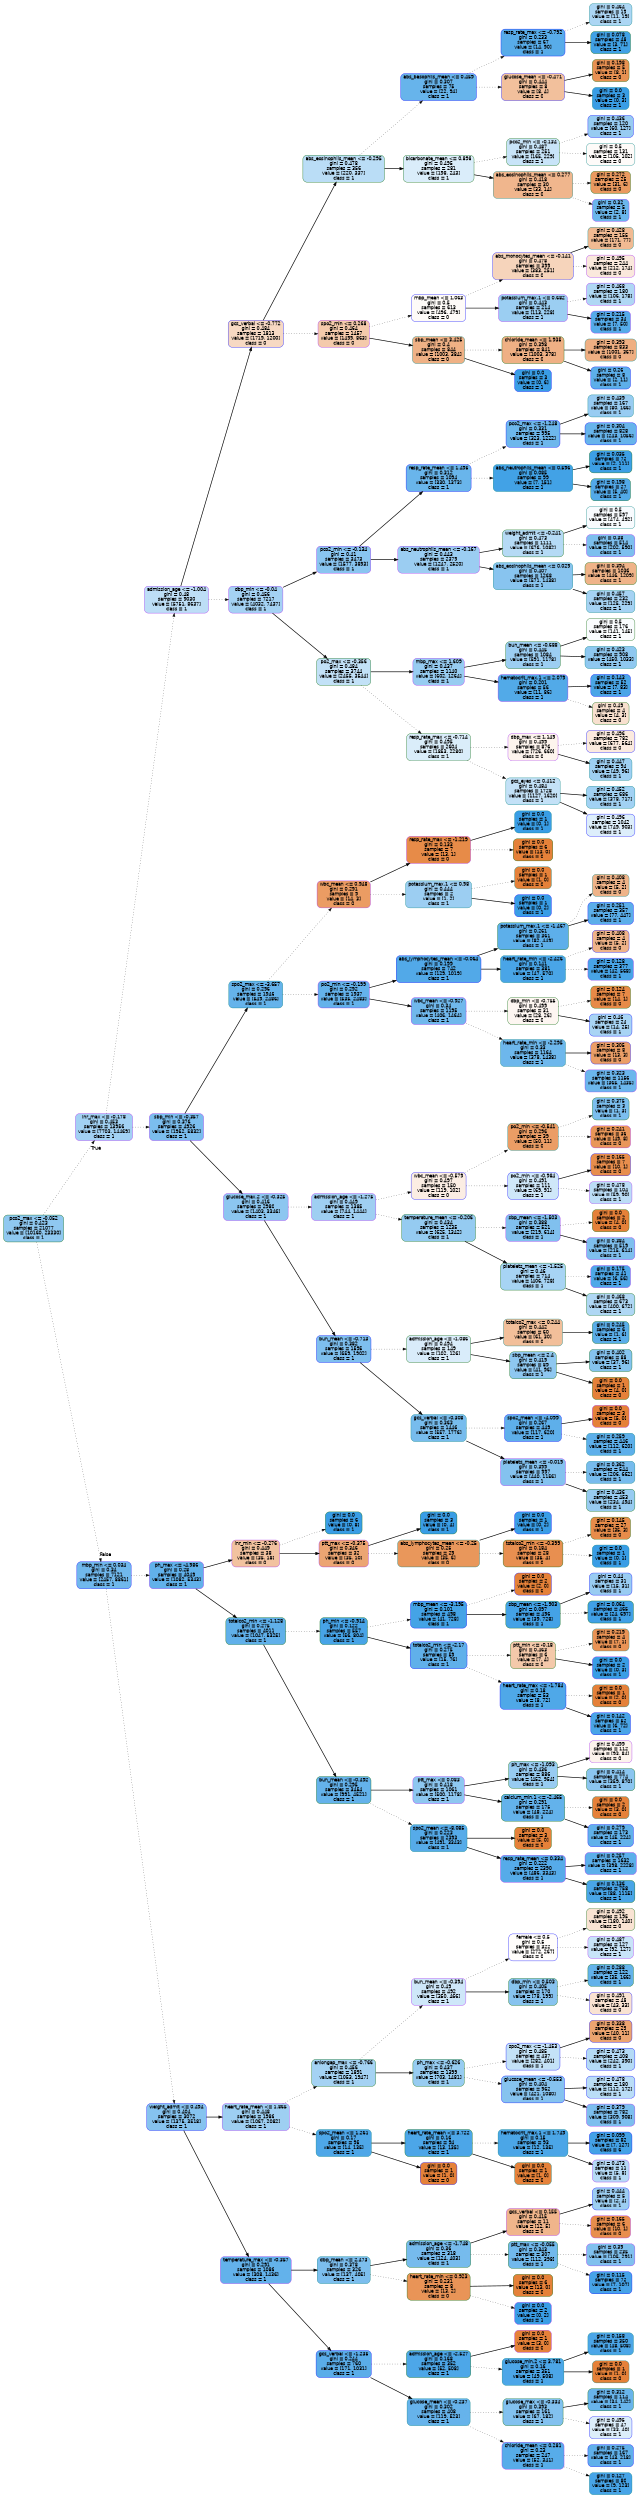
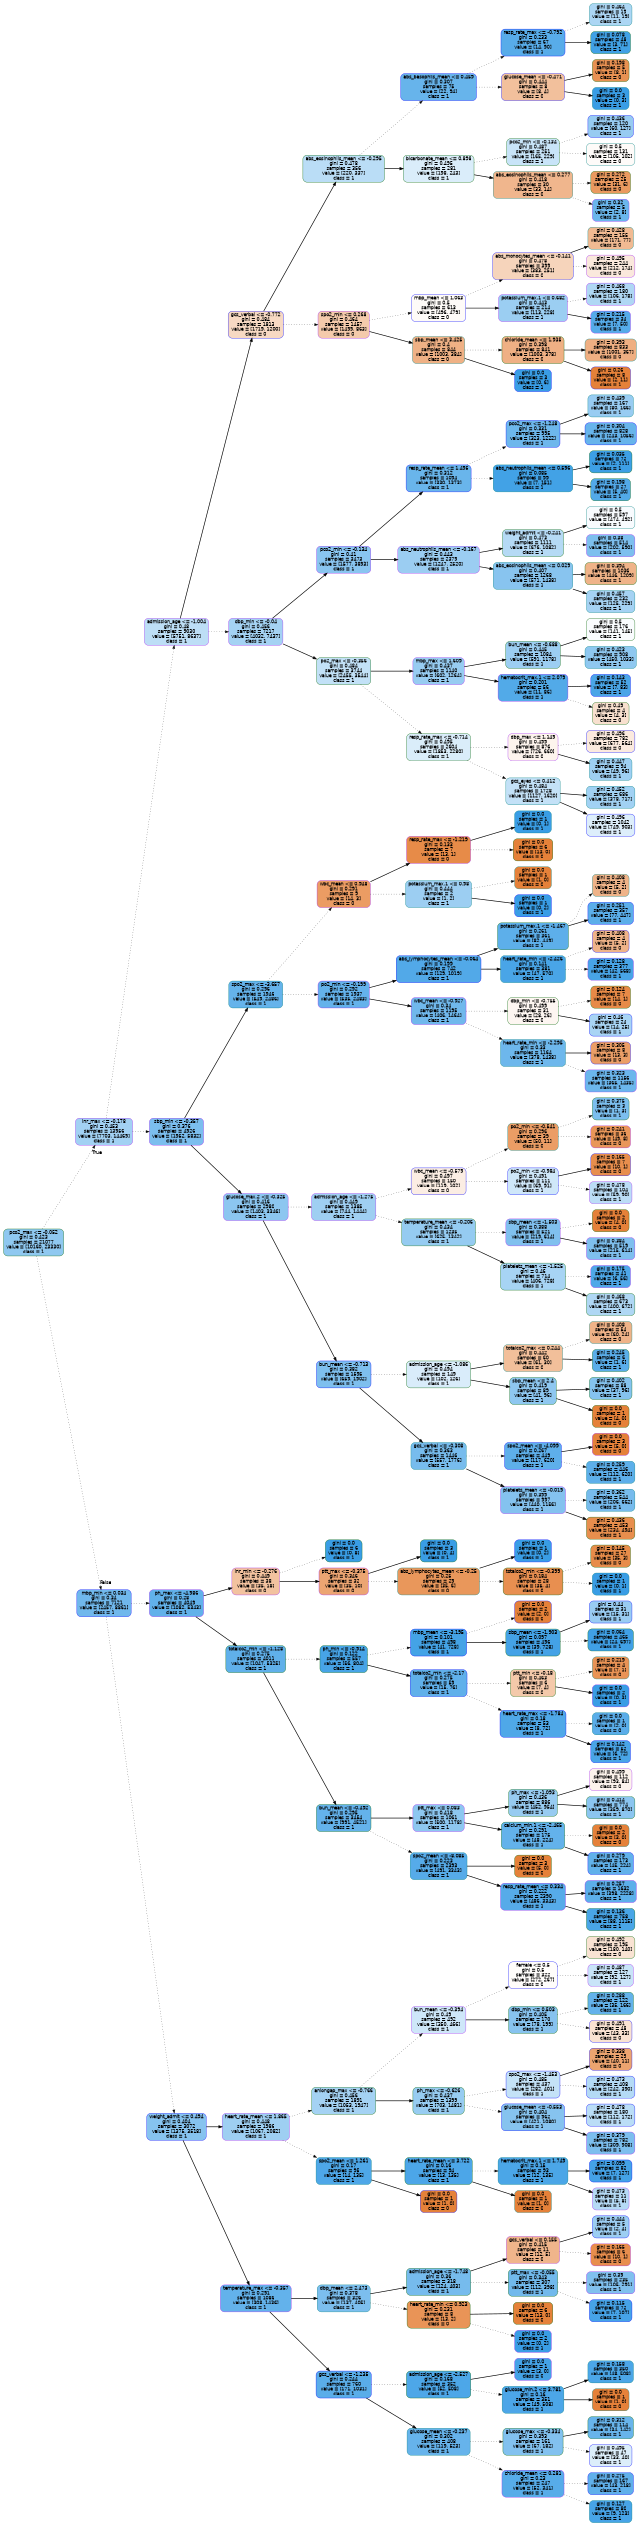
(611, 378) -> (611, 378)
none -> (611, 1332)
(611, 1500) -> (611, 1528)
(611, 1696) -> (611, 1724)
(611, 2143) -> (611, 2171)
(533, 2341) -> (533, 2369)
